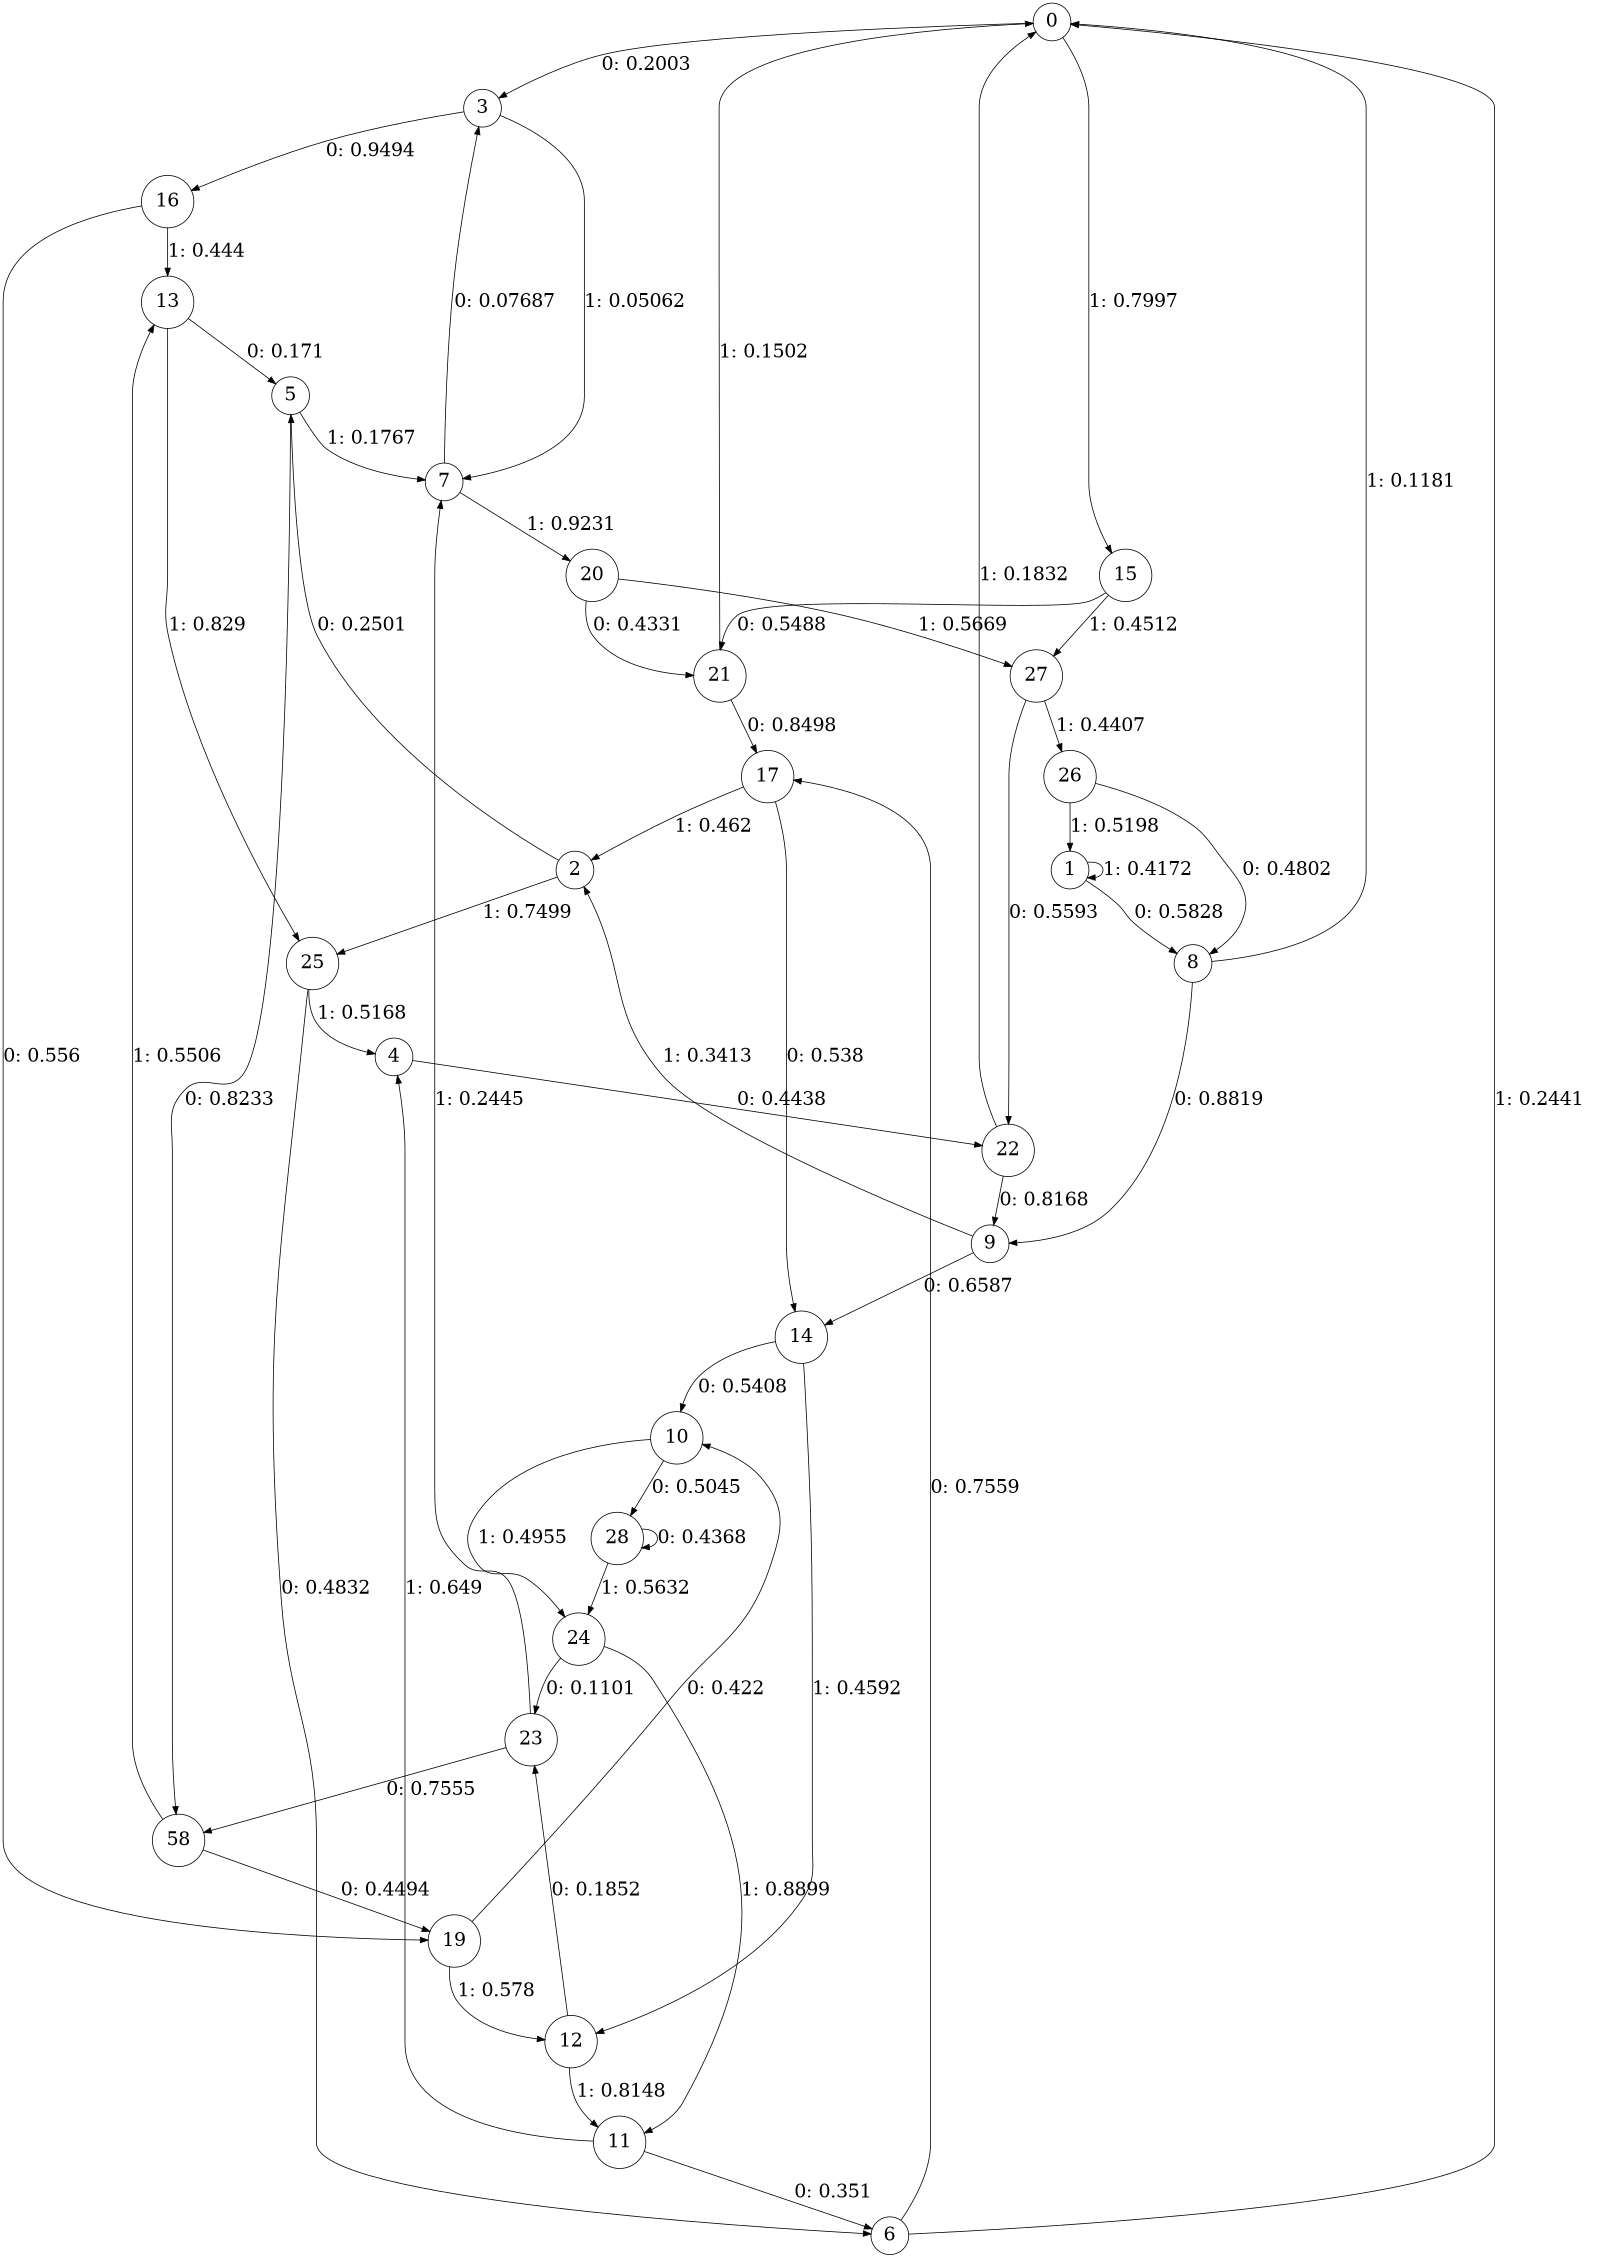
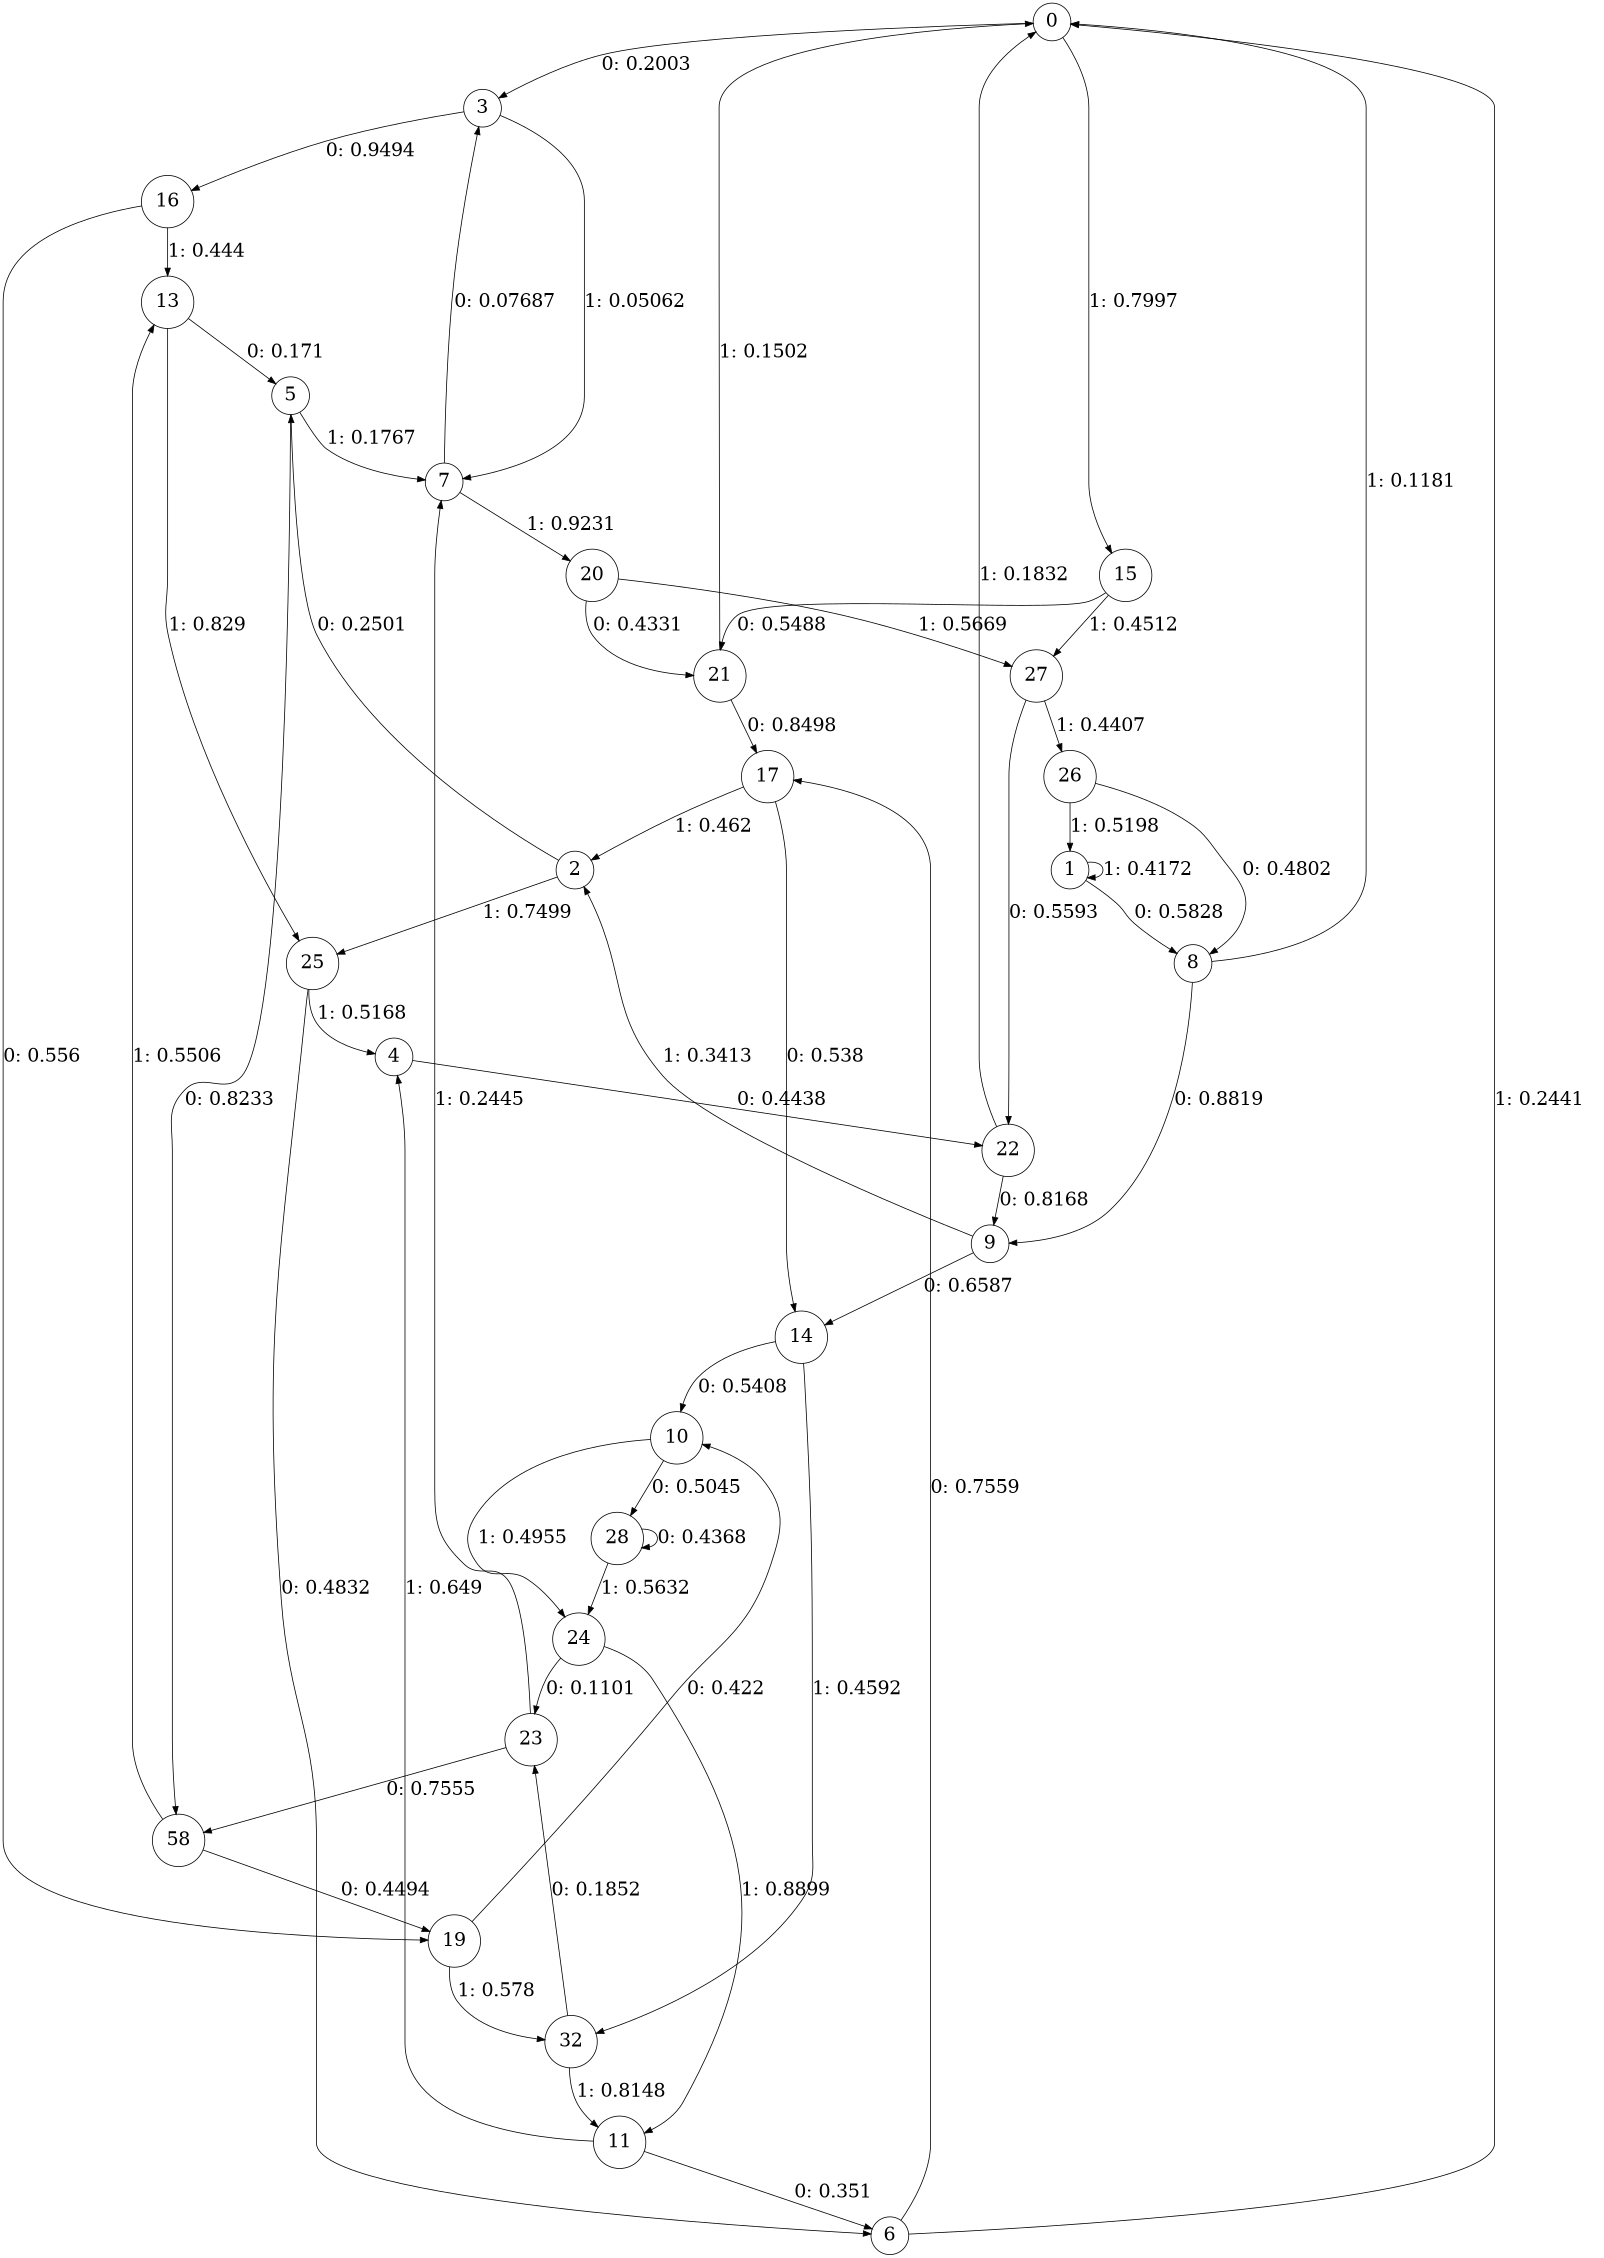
(571, 2042) -> (571, 2042)
